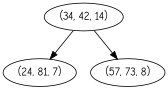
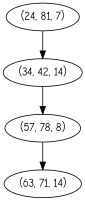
(64, 42) -> (43, 41)
(128, 73) -> (43, 128)
none -> (43, 184)
